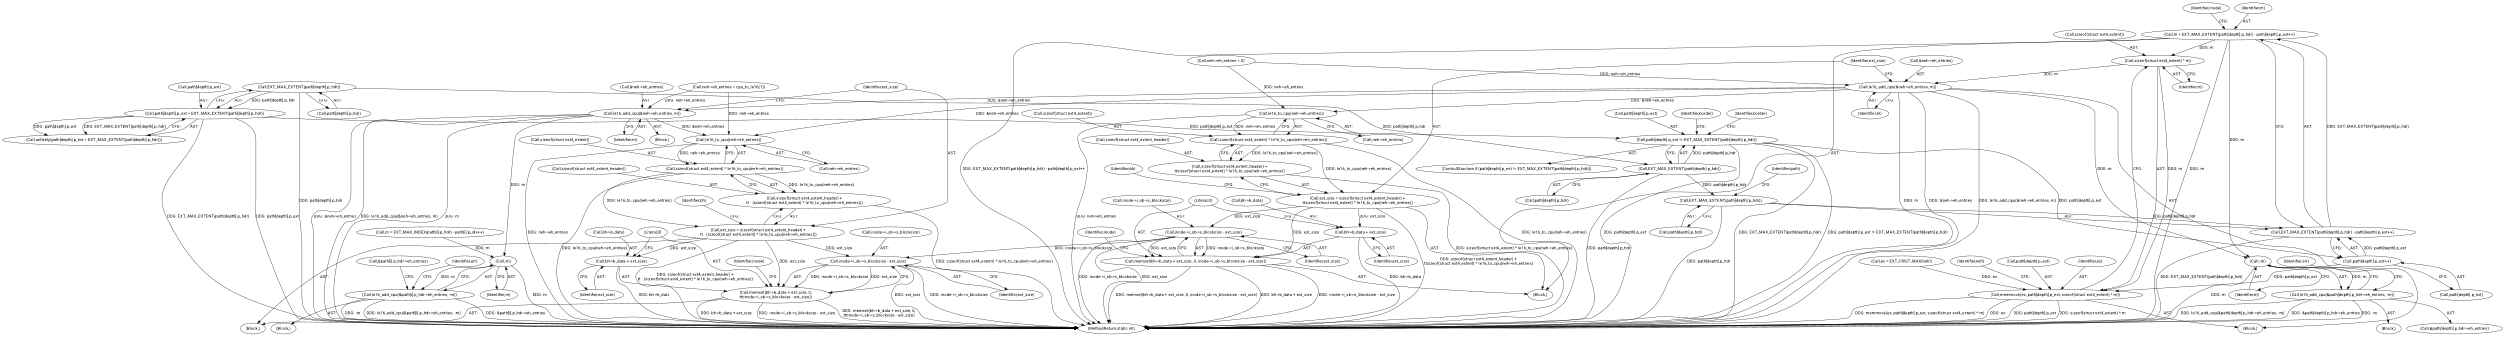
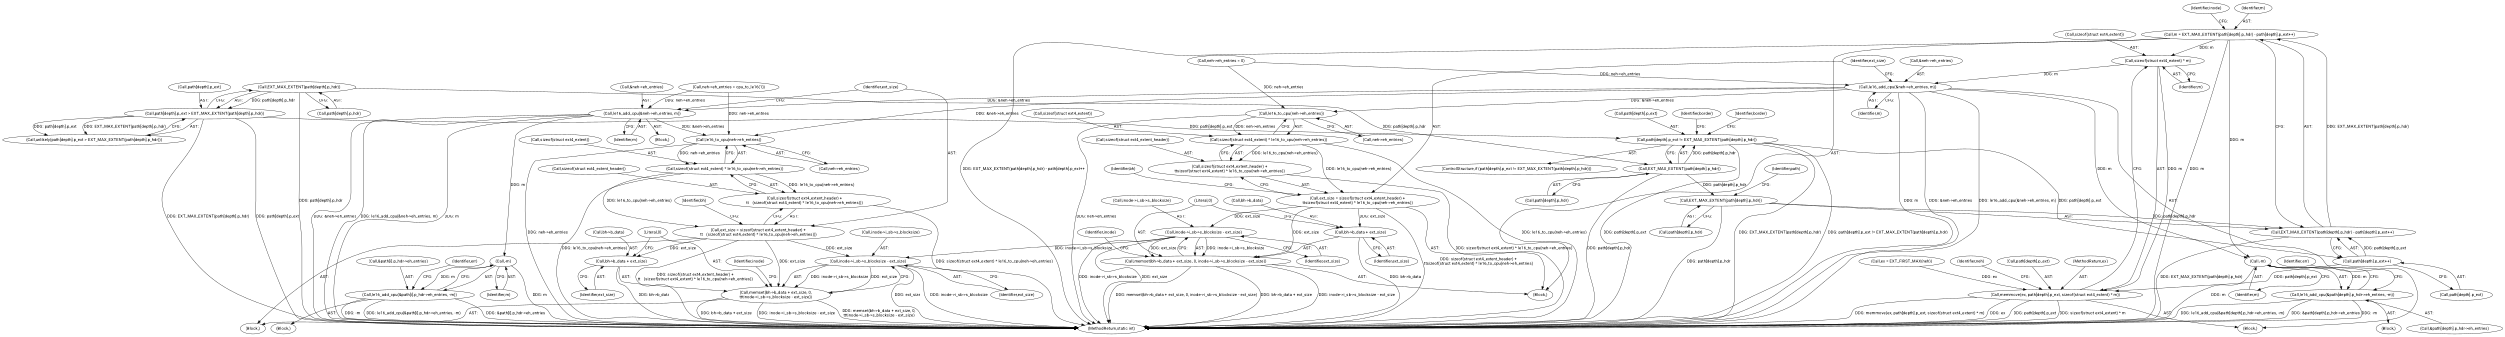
(430, 232) -> none
(2090, 261) -> (2090, 261)
(410, 277) -> (410, 277)
(2422, 304) -> (2406, 311)
